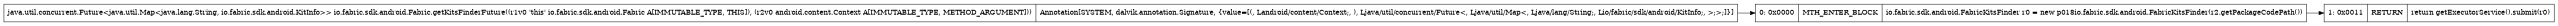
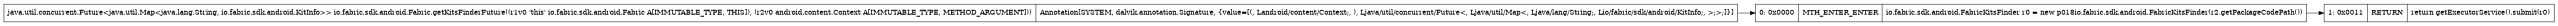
(1840, 13) -> (1840, 13)
